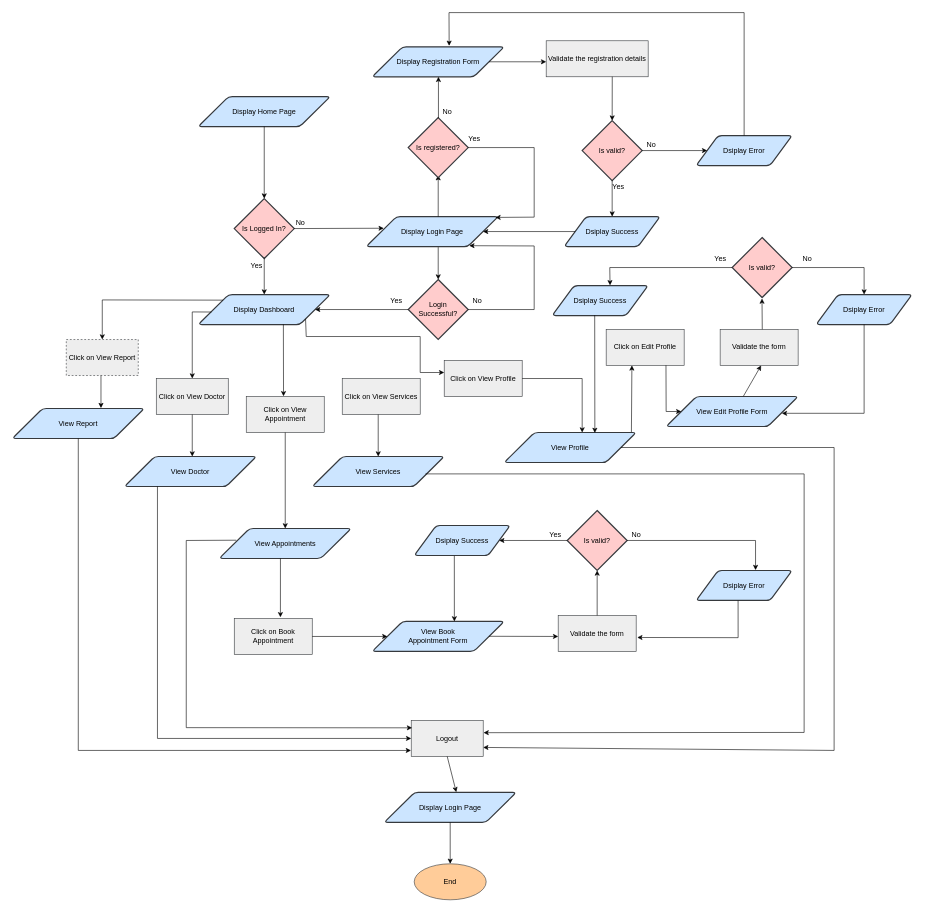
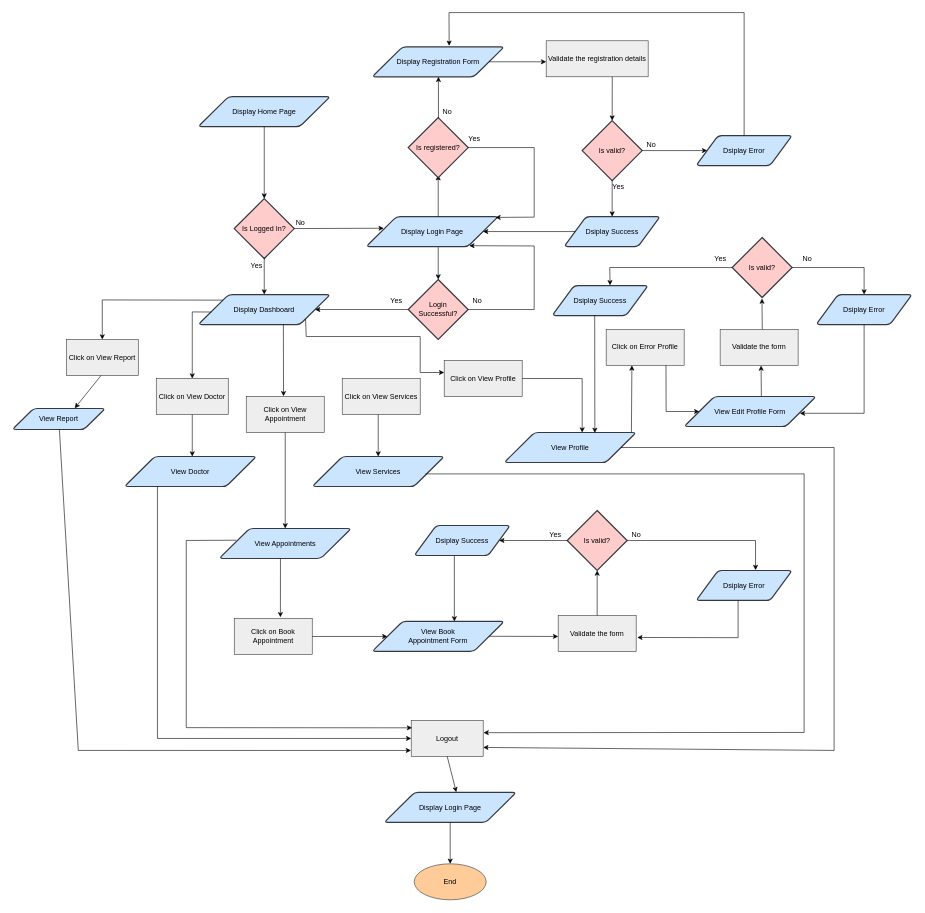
(645, 347) -> (645, 347)
(102, 357) -> (102, 357)
(732, 411) -> (750, 411)
(78, 423) -> (59, 419)
